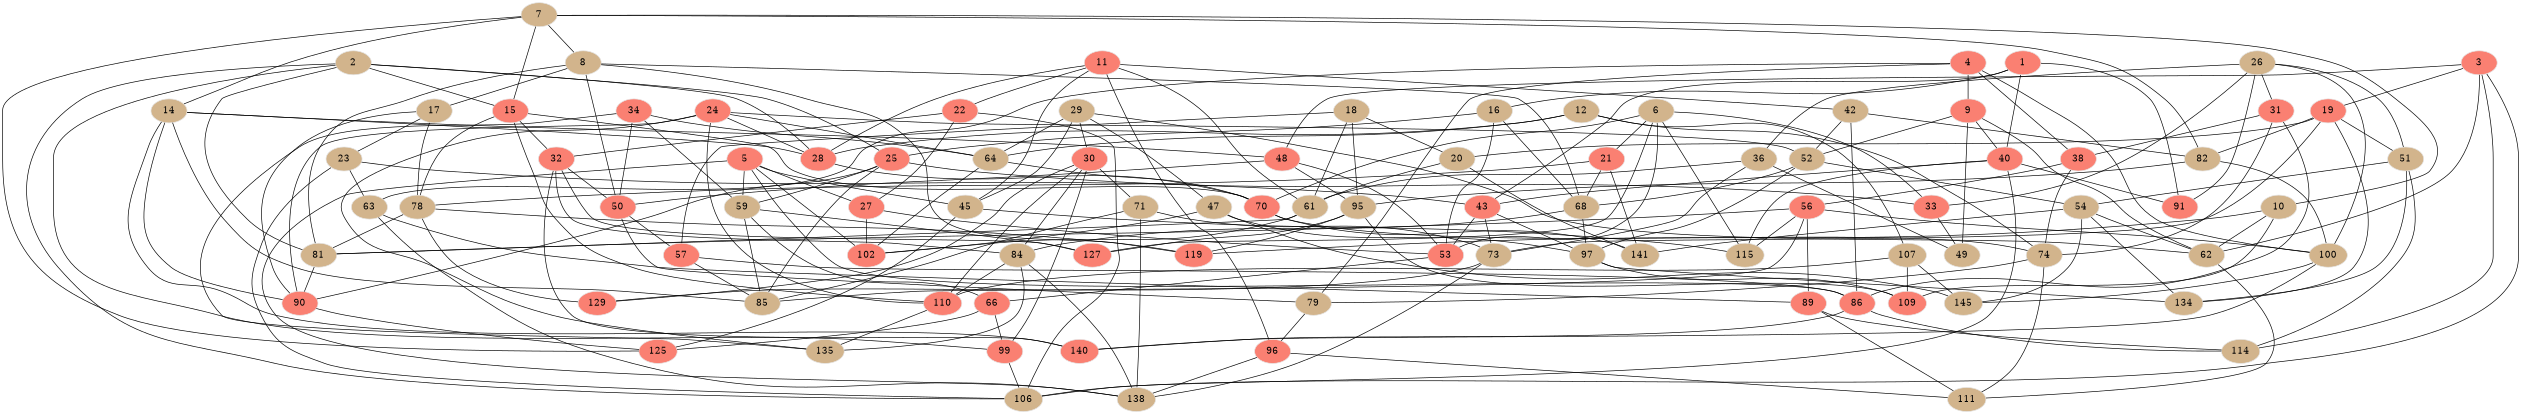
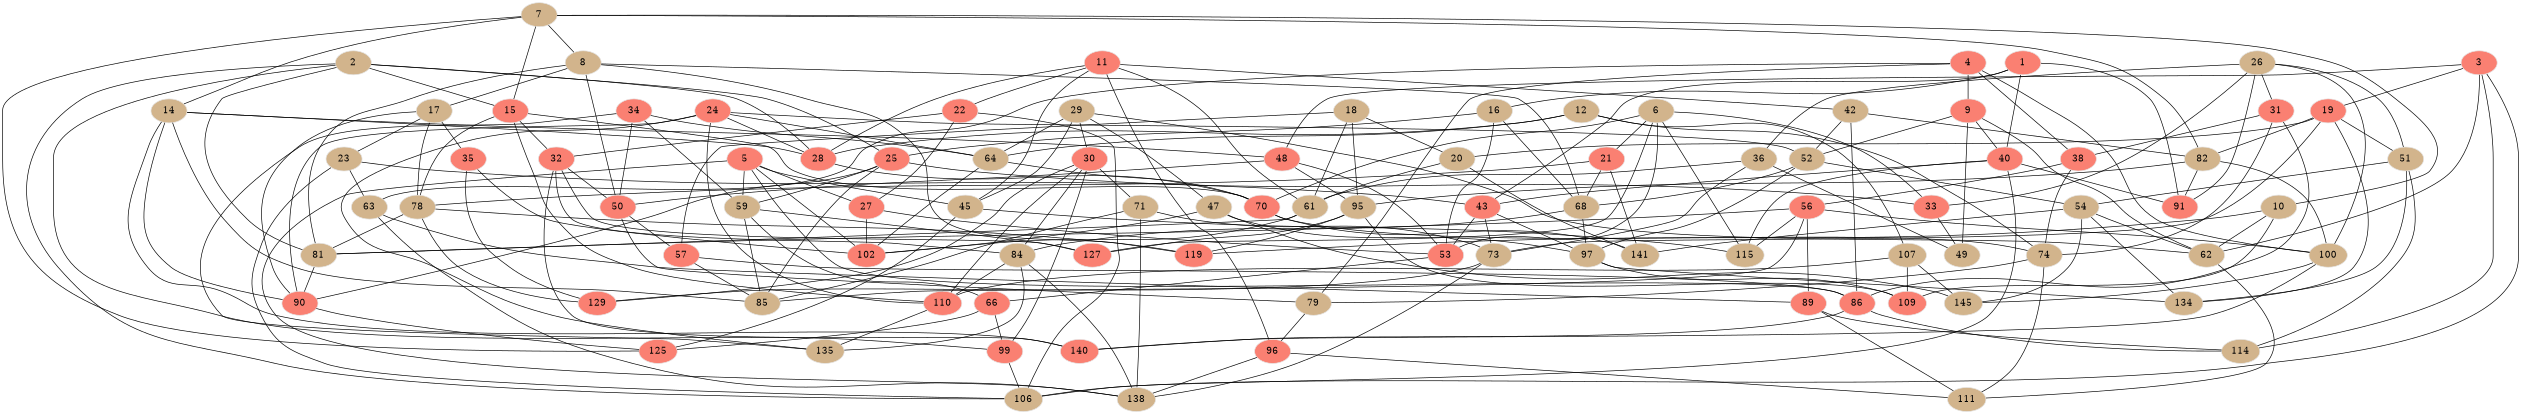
none -> (468, 159)
none -> (2191, 183)
